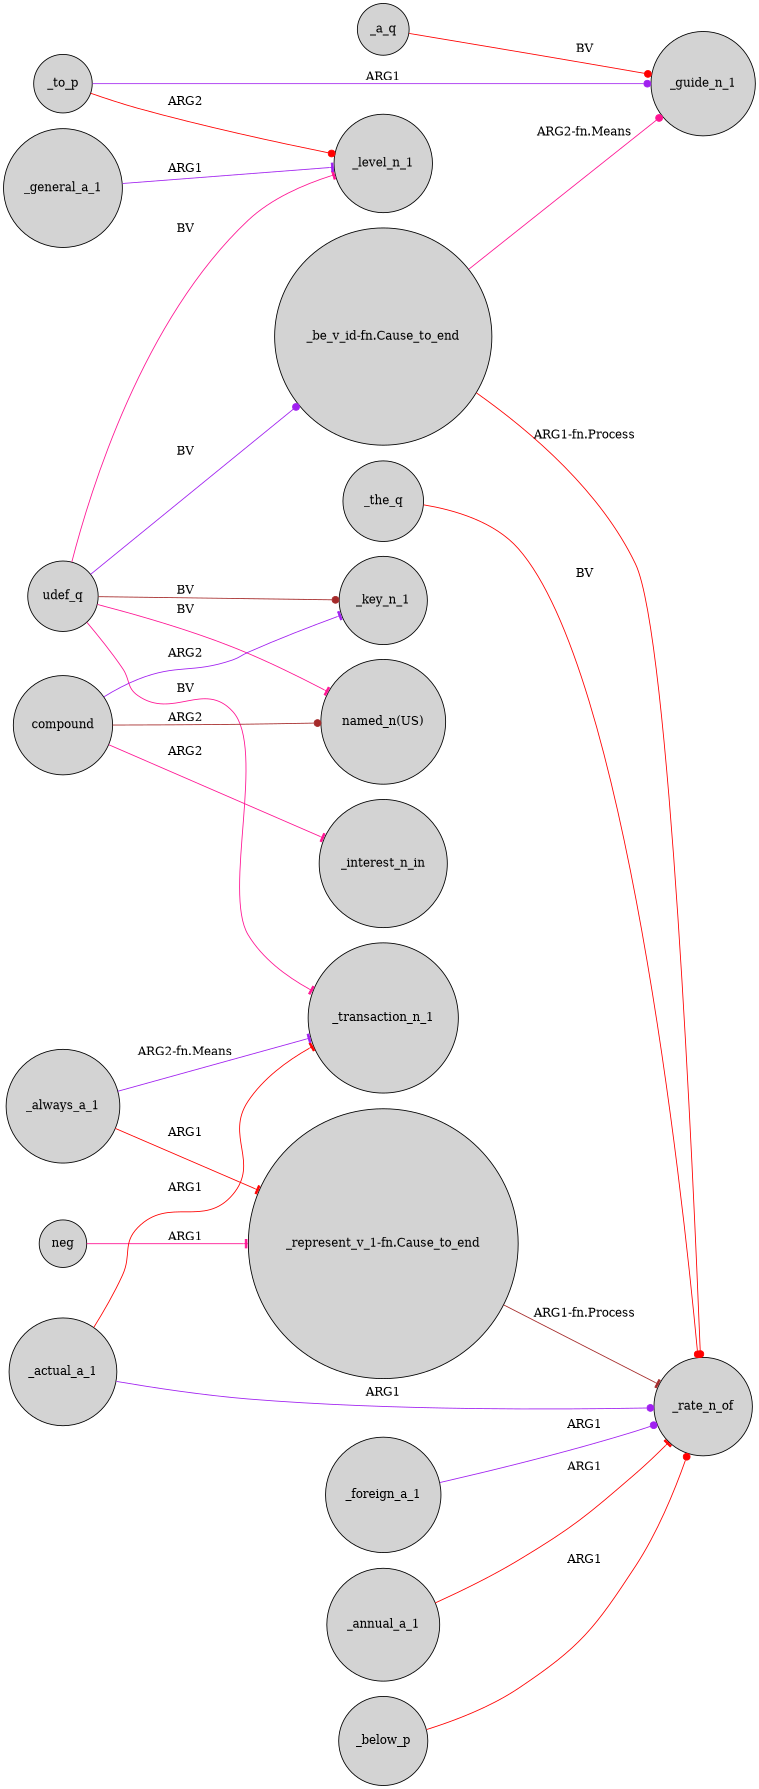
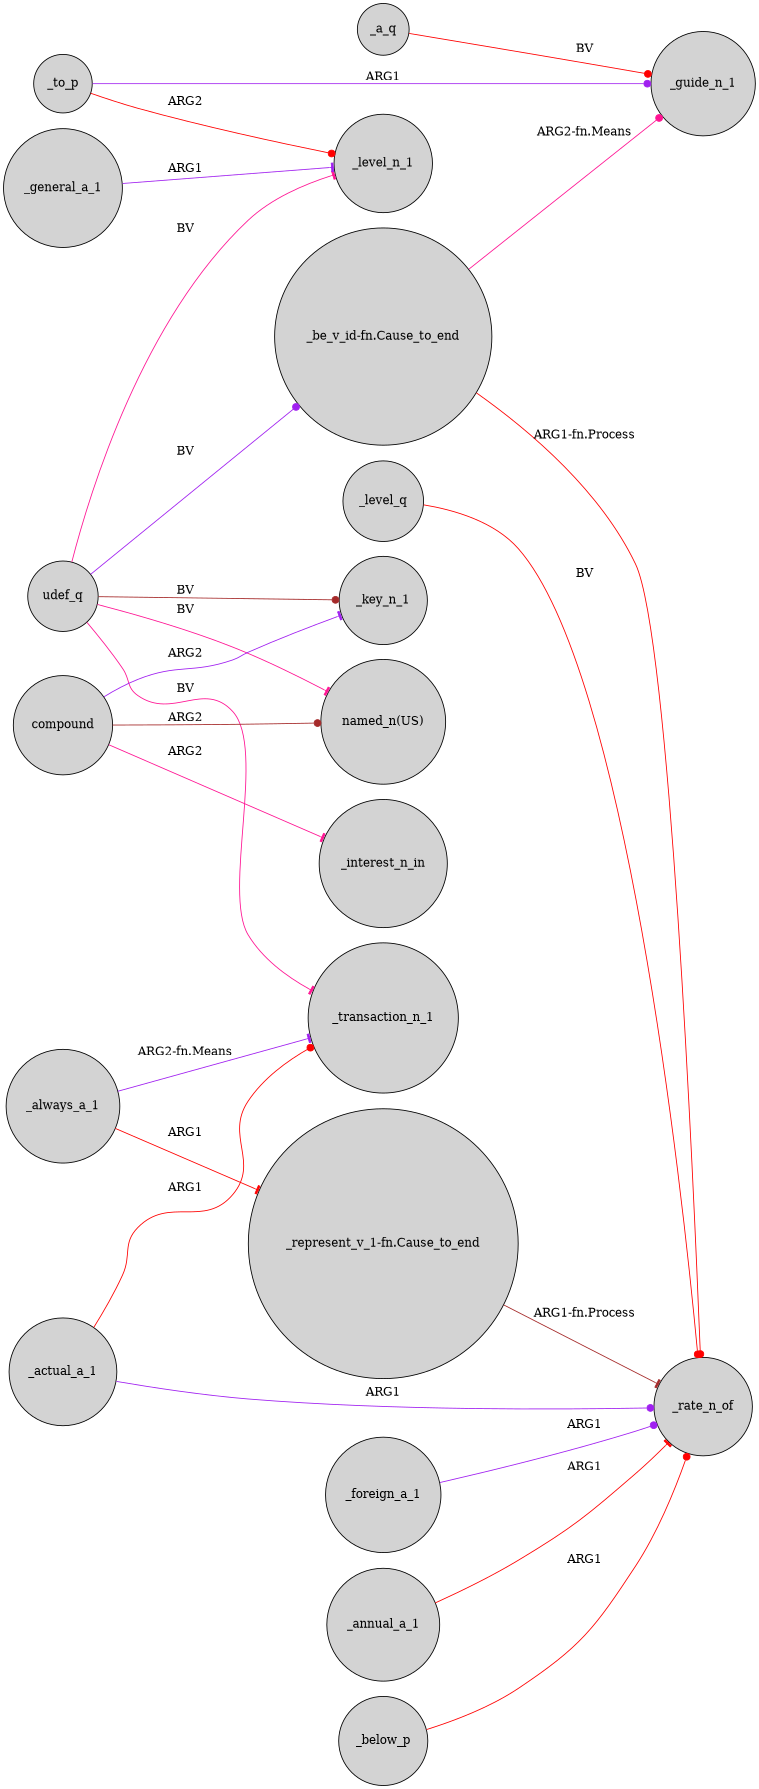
(383, 501) -> (383, 501)
(219, 1206) -> (219, 1206)
(63, 1244) -> none
